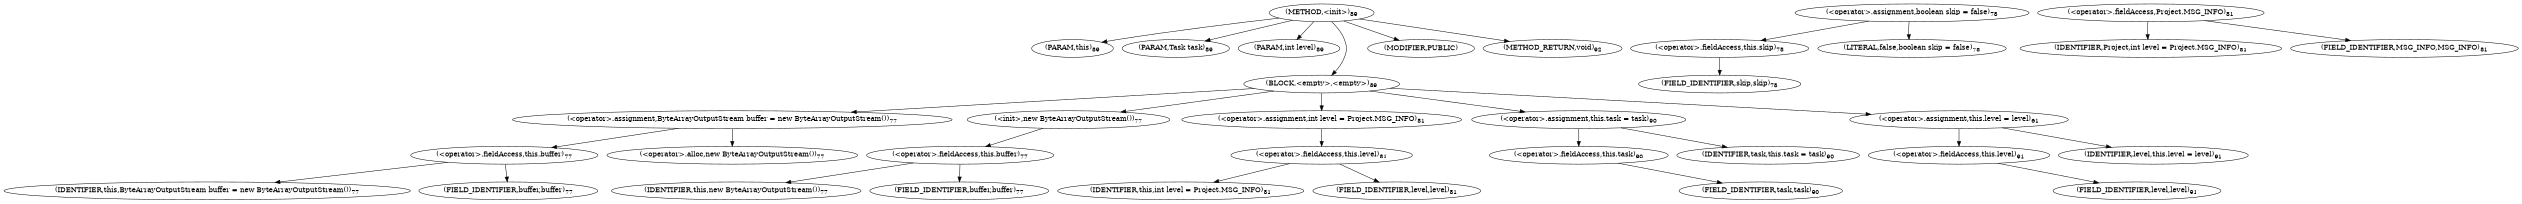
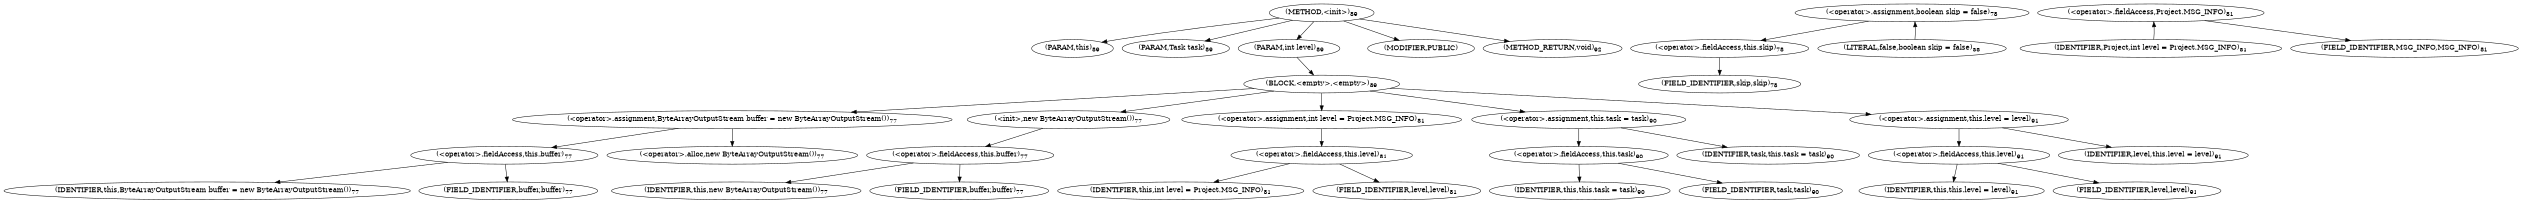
(1909, 28) -> (1915, 33)
(2148, 28) -> (2154, 33)
(1346, 46) -> (1303, 64)
(1977, 48) -> (1977, 48)
(2035, 119) -> (2035, 119)
none -> (1580, 191)
none -> (1952, 191)
